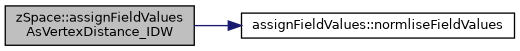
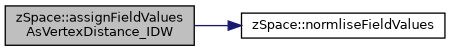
(378, 26) -> (343, 26)
